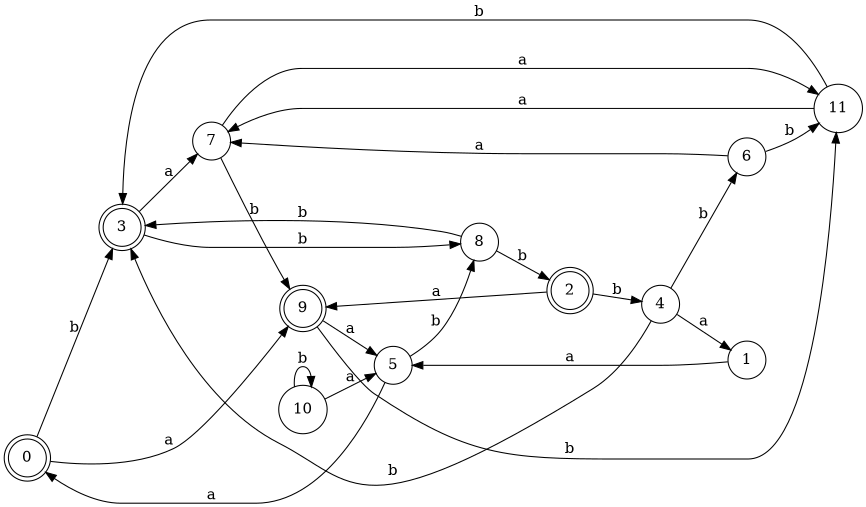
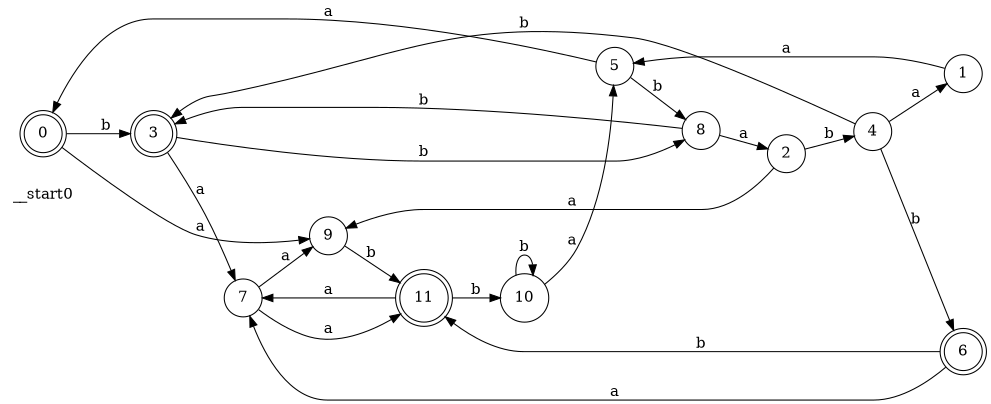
(427, 20) -> (471, 298)
(838, 108) -> (424, 298)
(747, 157) -> (963, 352)
none -> (43, 195)
(255, 210) -> (286, 256)
(523, 256) -> (744, 134)
(570, 291) -> (786, 154)
(303, 308) -> (328, 236)
(345, 335) -> none
